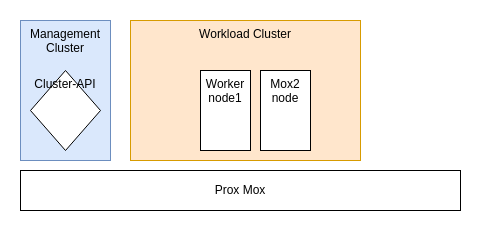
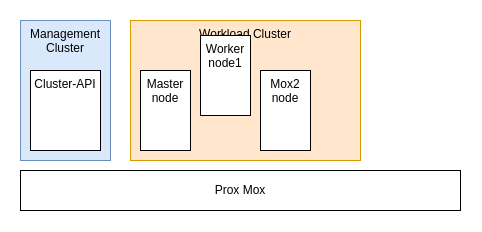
(66, 111) -> (66, 111)
none -> (166, 111)
(226, 111) -> (226, 76)
